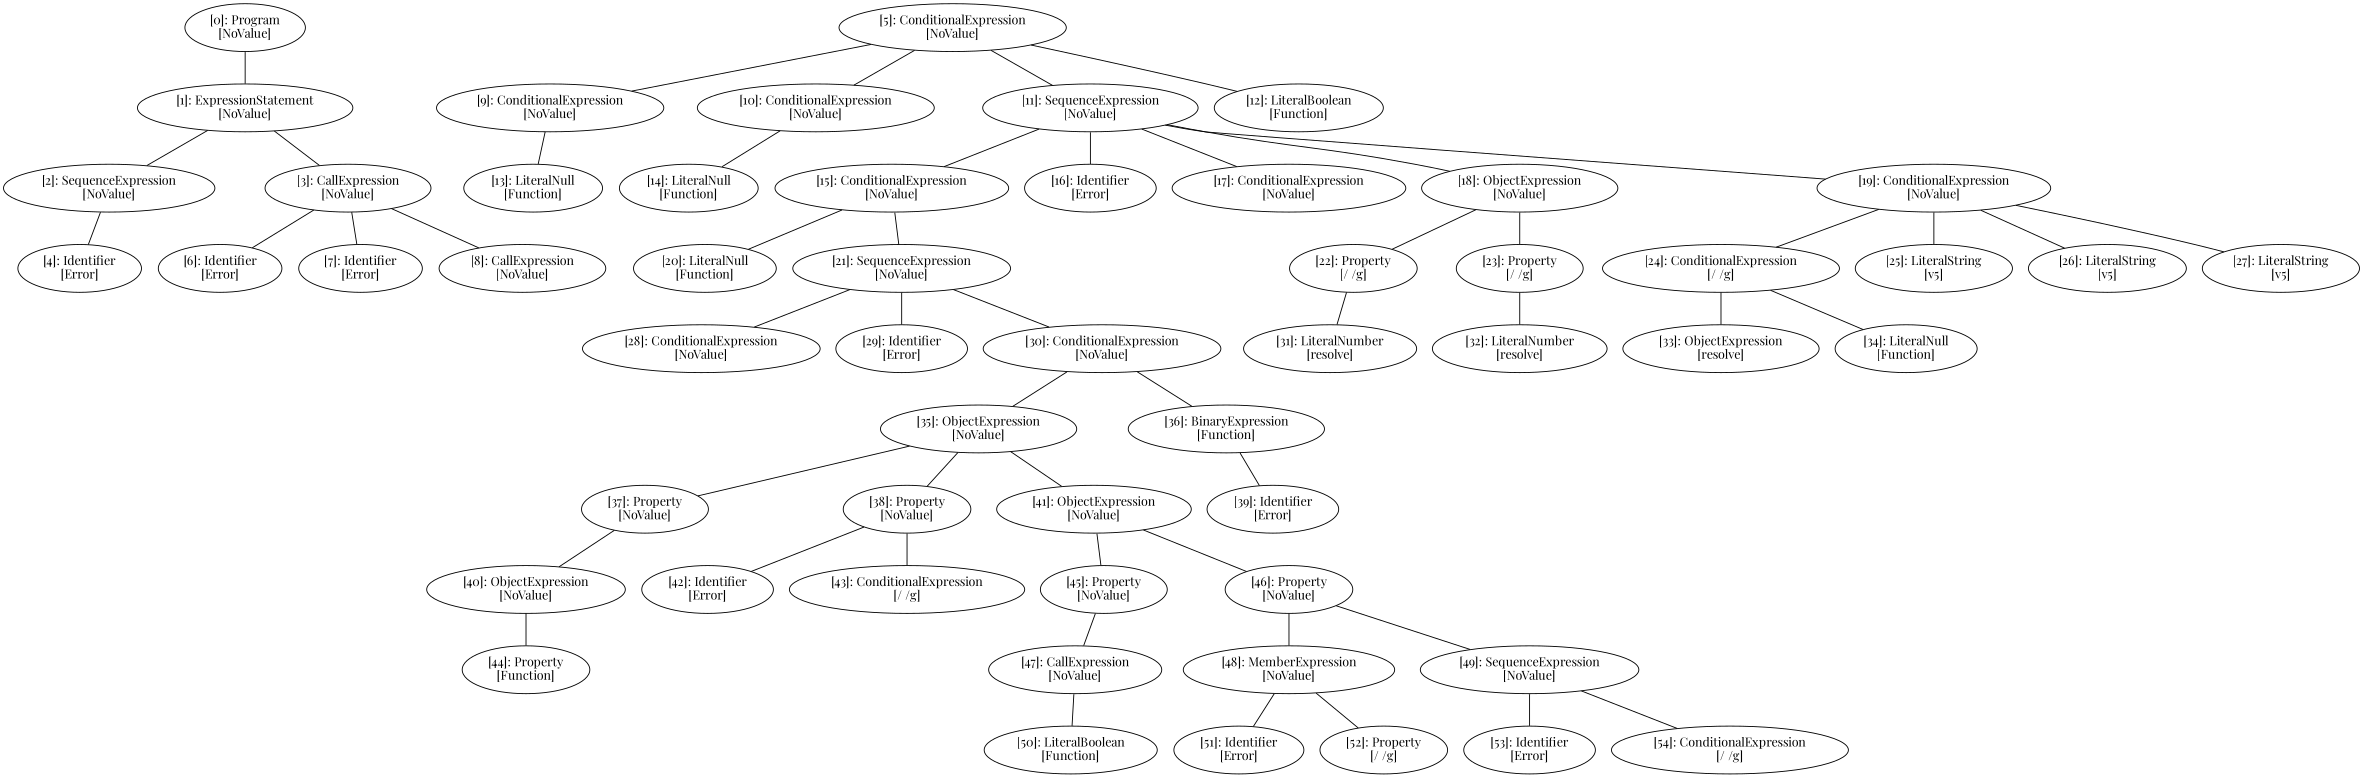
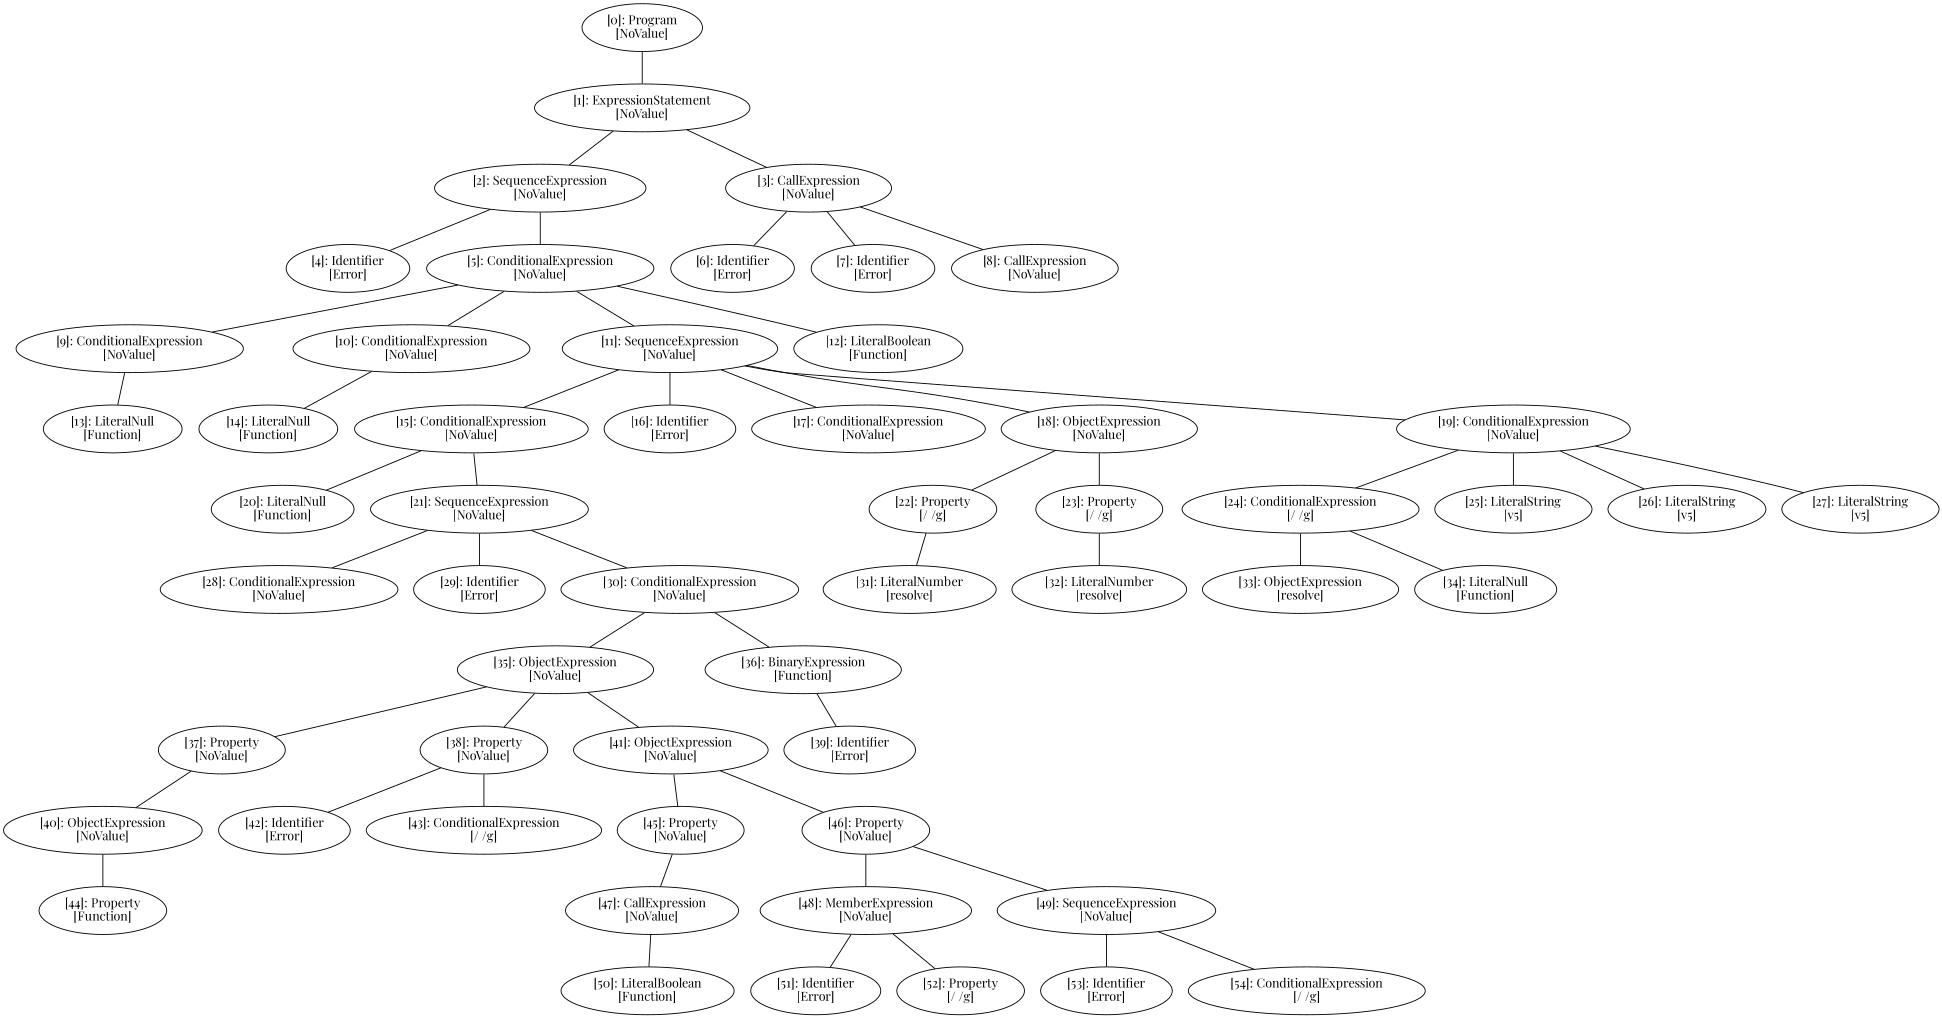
none -> (540, 228)
